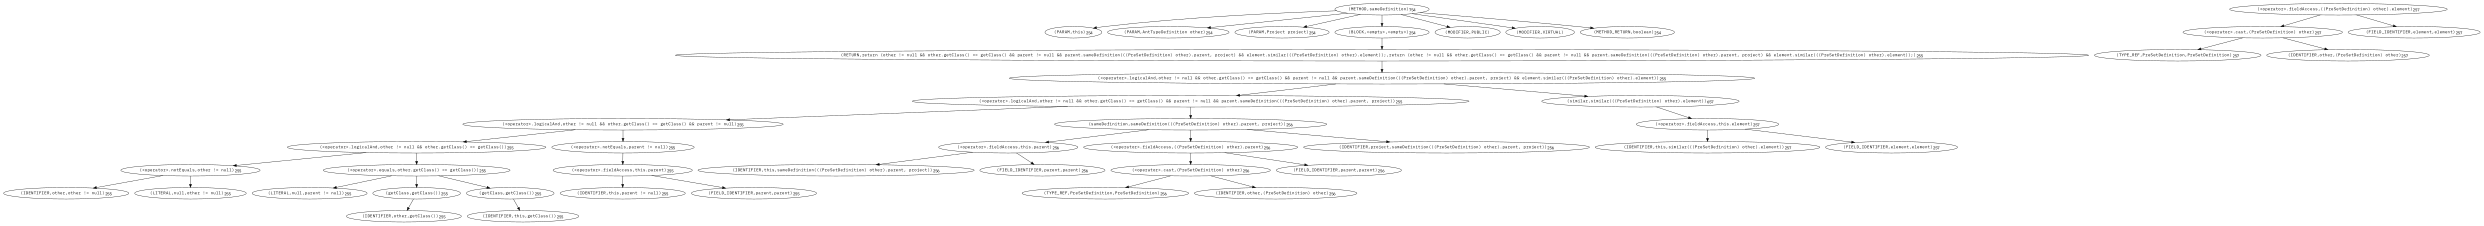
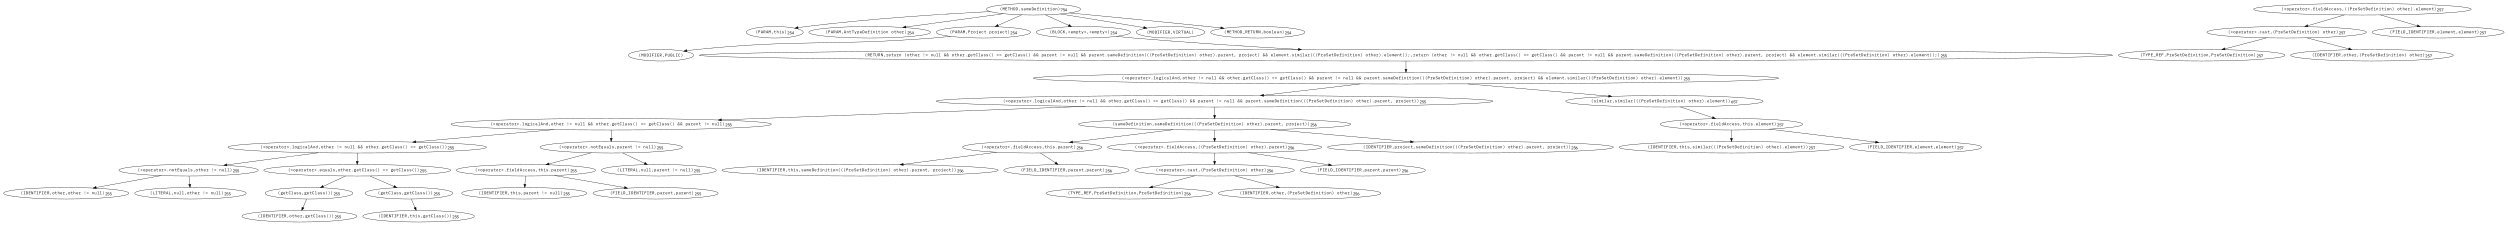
(1424, 21) -> (819, 43)
(364, 182) -> (634, 158)
